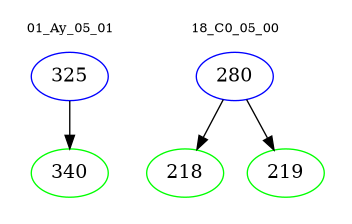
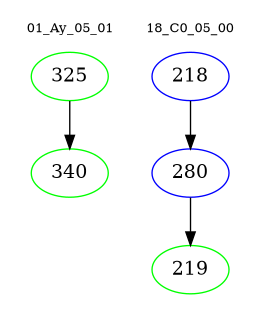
(70, 76) -> (70, 76)
(213, 118) -> (191, 118)
(185, 173) -> (191, 76)
